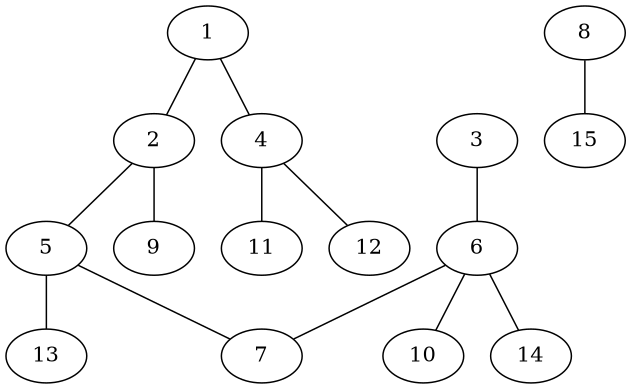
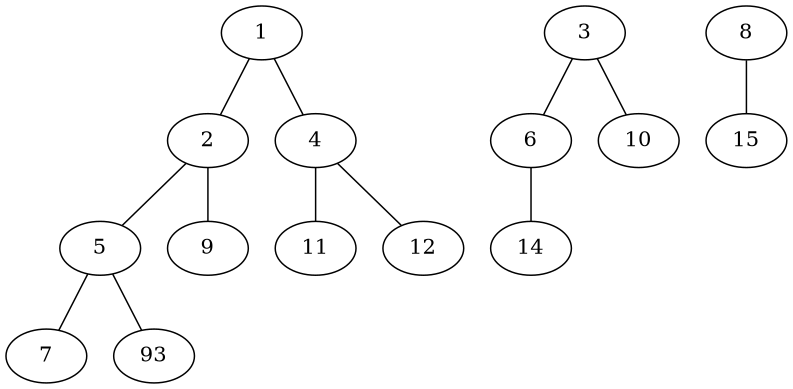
(370, 302) -> none
(450, 302) -> (612, 87)
(46, 356) -> (154, 356)
